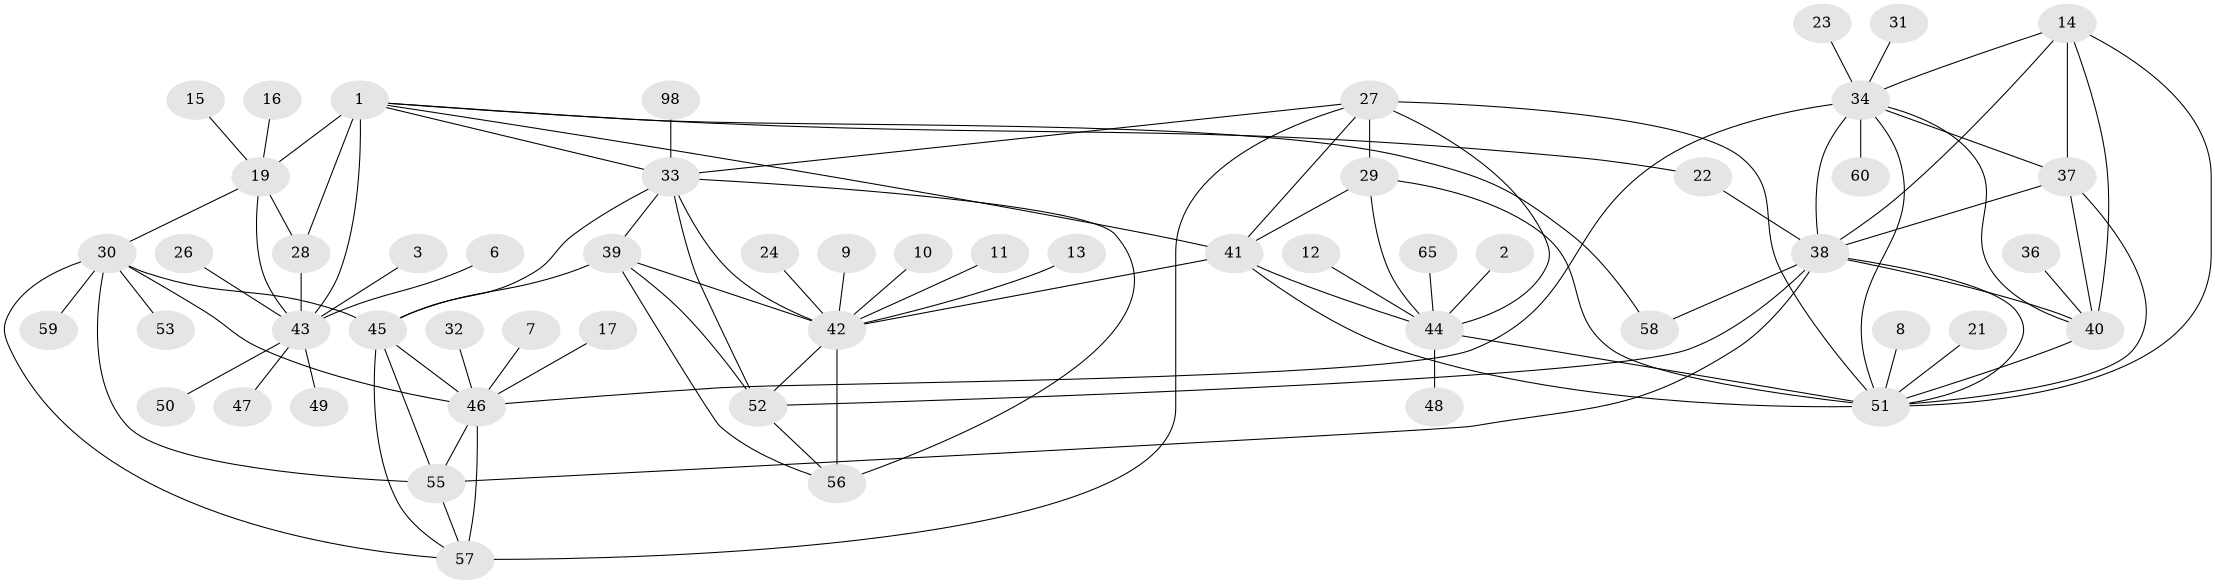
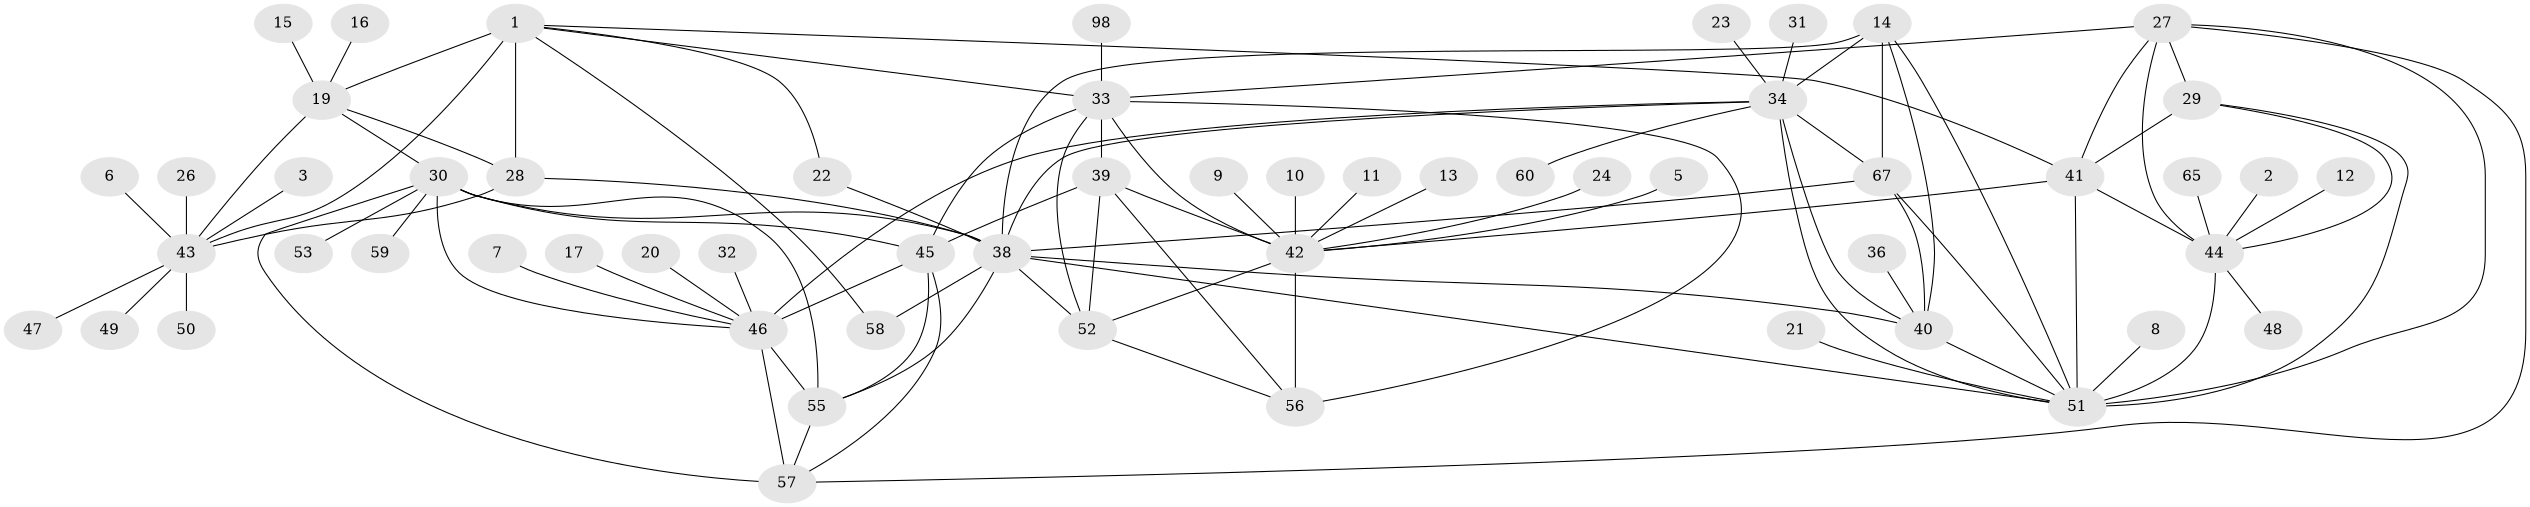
none -> (1679, 177)
(2067, 177) -> (1882, 177)
none -> (765, 195)
none -> (708, 216)
none -> (651, 254)
